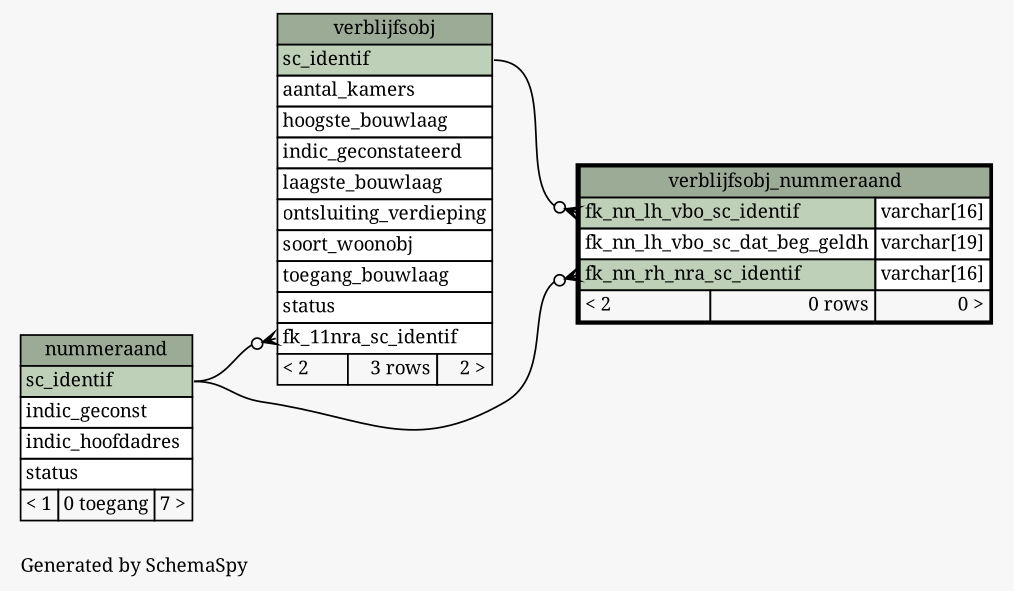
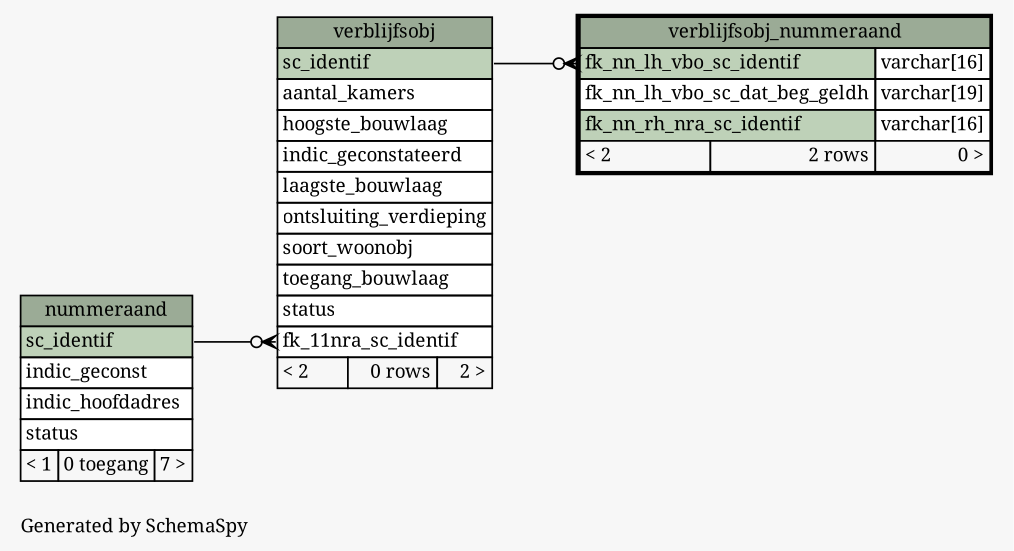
(839, 305) -> (839, 155)
(401, 369) -> (401, 372)
(416, 430) -> none
